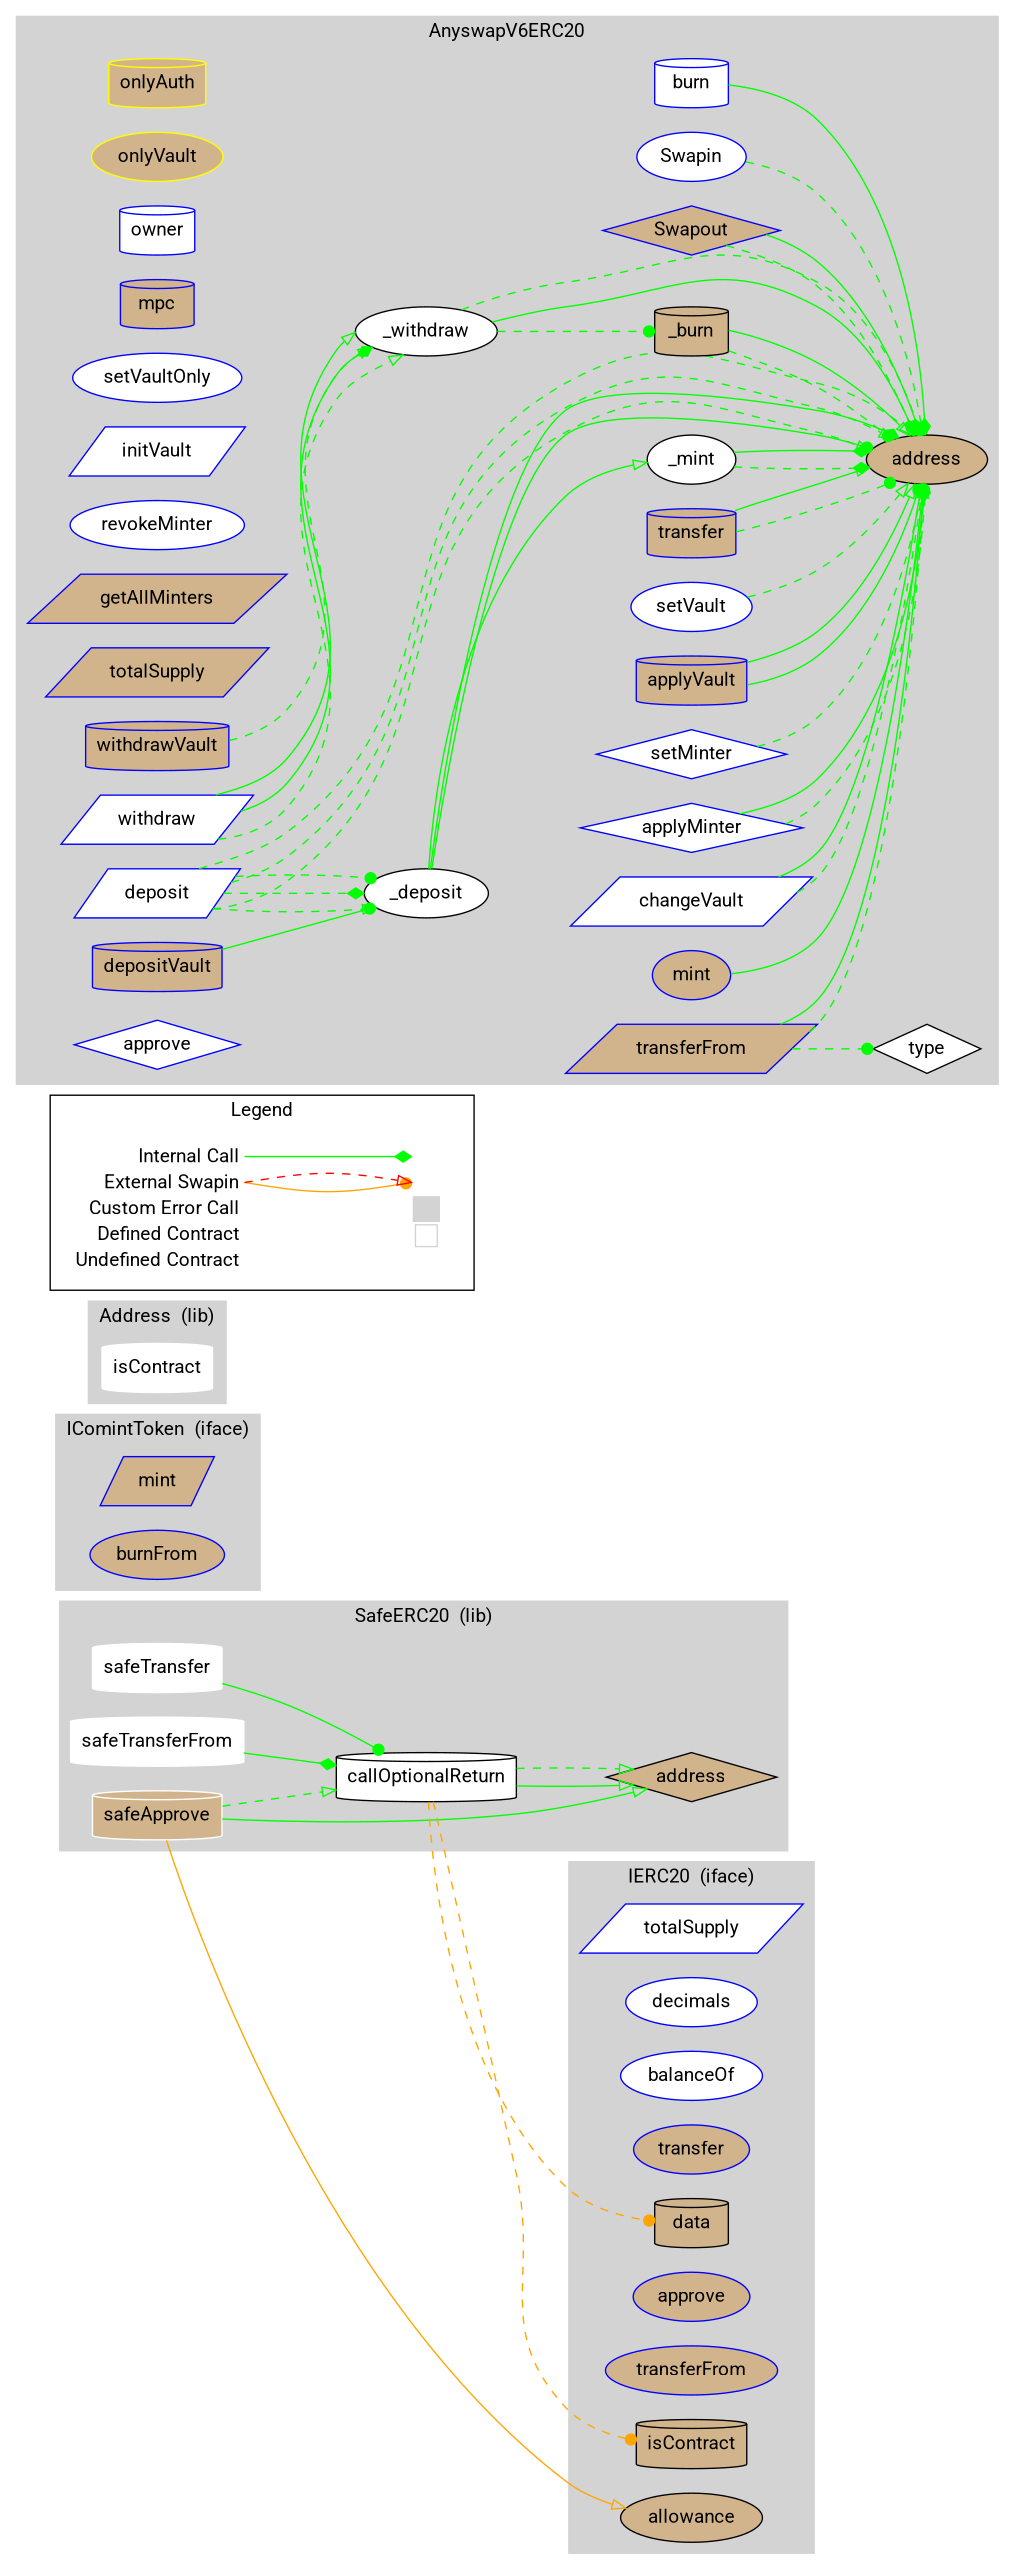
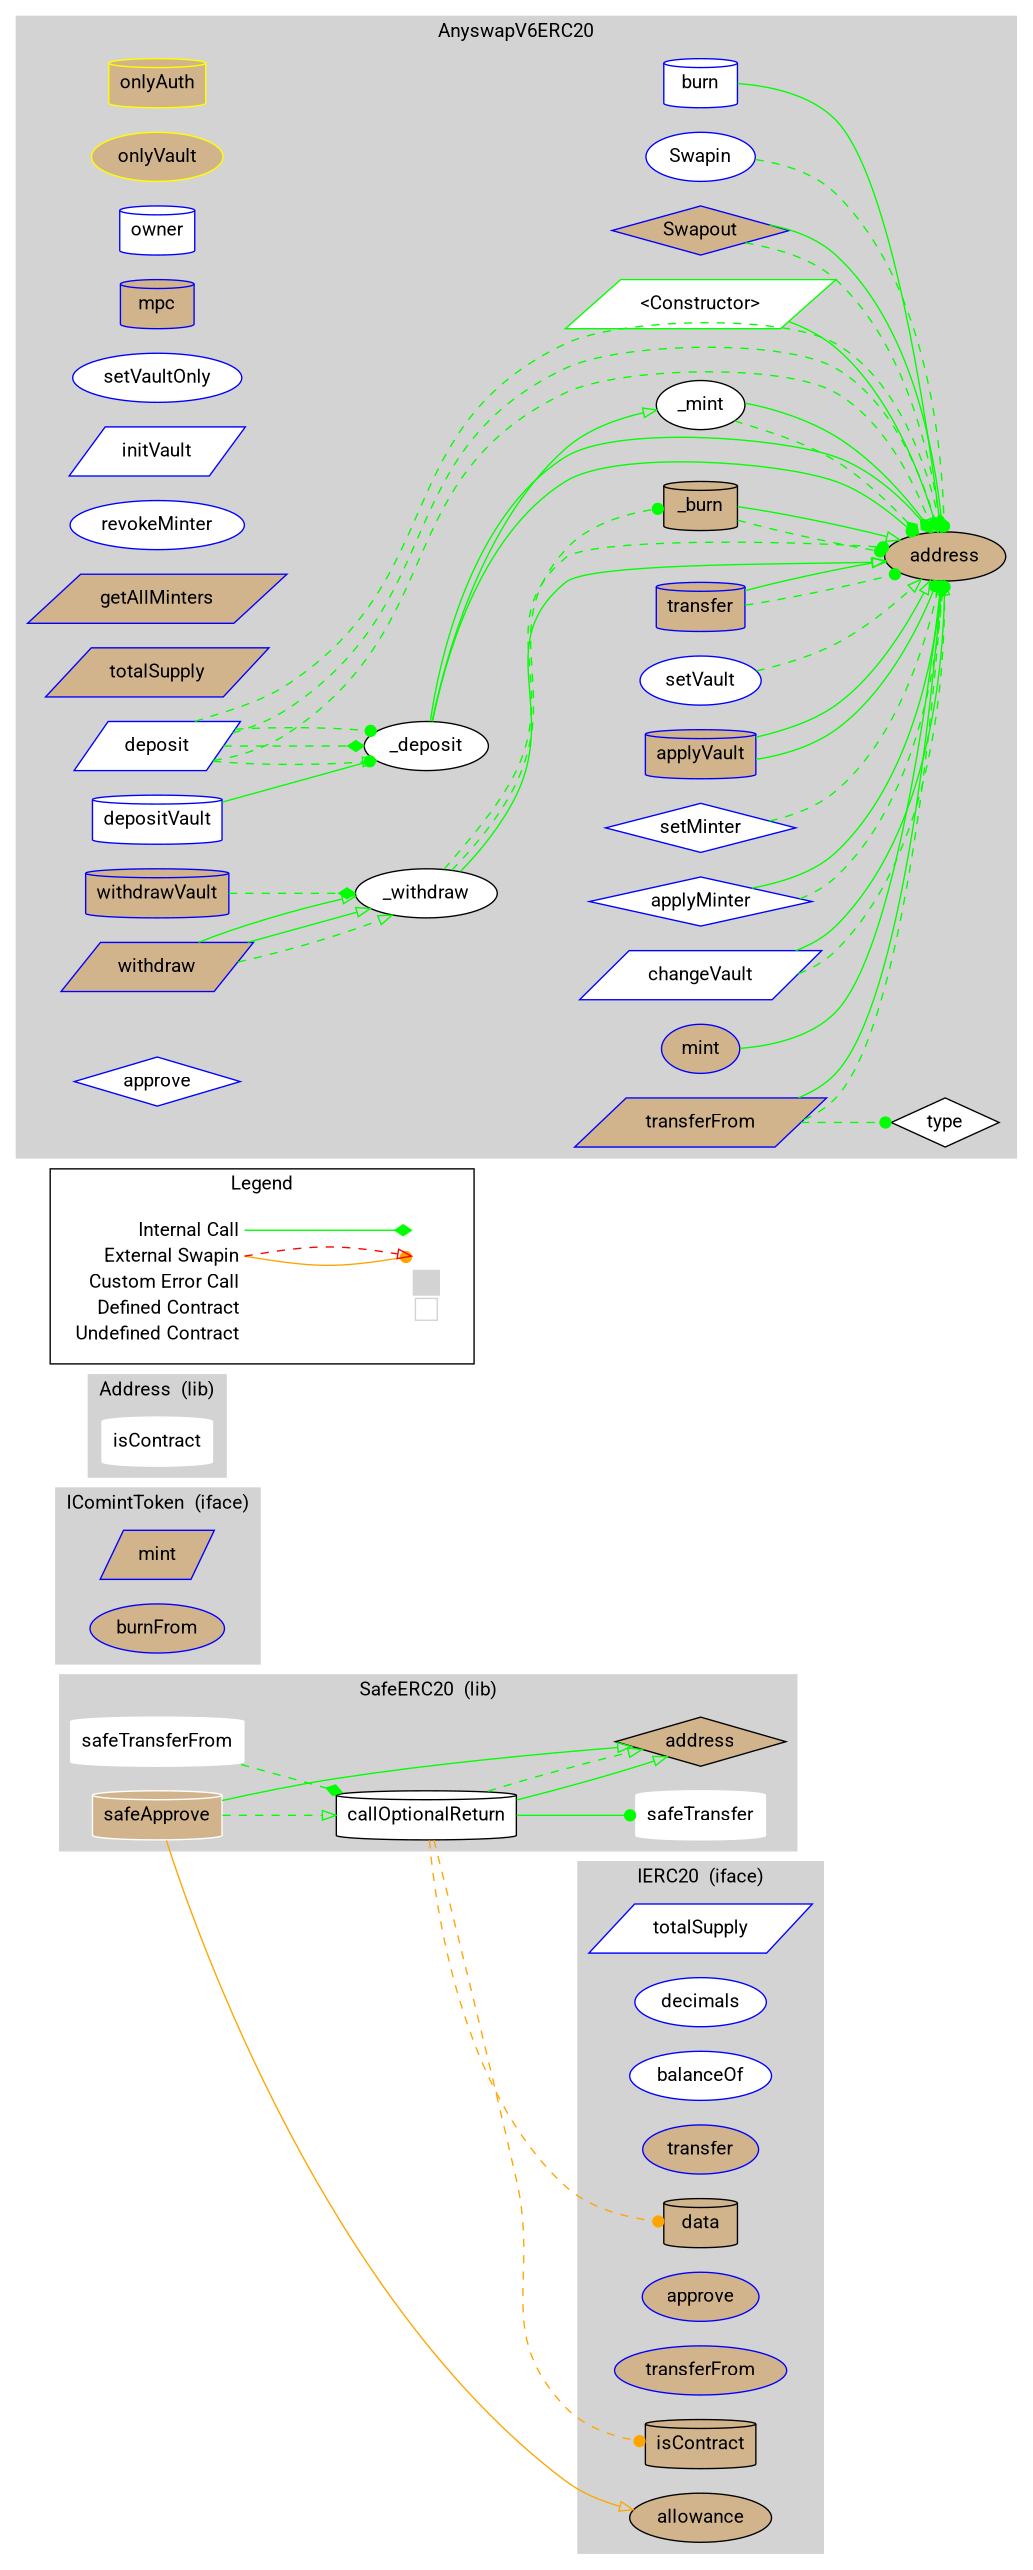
none -> (701, 304)
(157, 820) -> (157, 967)
(157, 967) -> (157, 820)
(300, 1710) -> (571, 1815)
(282, 1758) -> (283, 1776)
